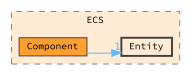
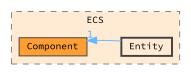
(99, 53) -> (109, 40)
